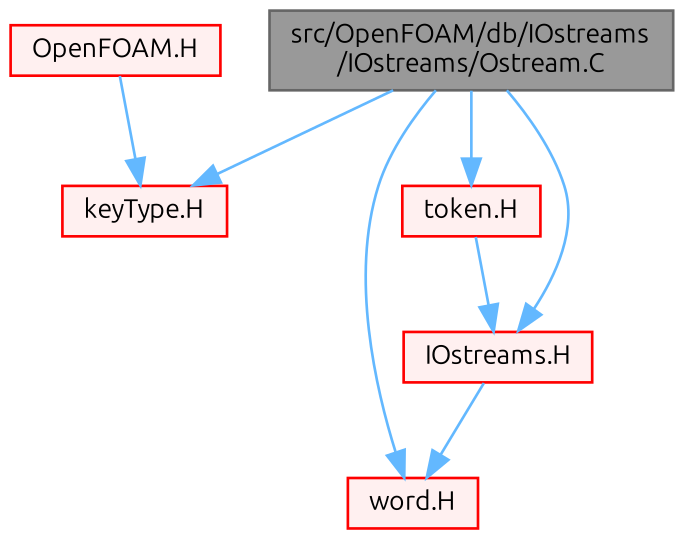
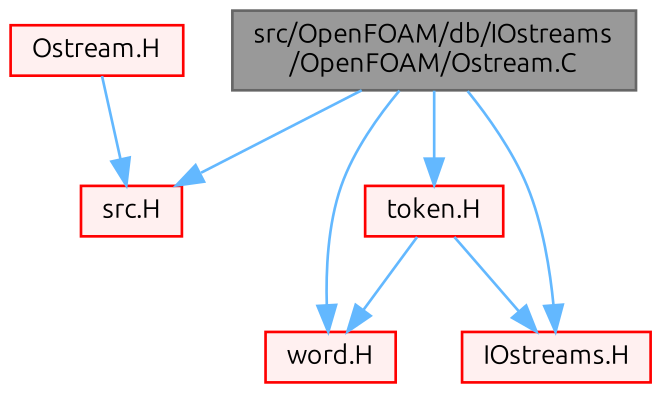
(116, 50) -> (97, 50)
(471, 50) -> (434, 50)
(145, 211) -> (131, 211)
(462, 419) -> (390, 273)
